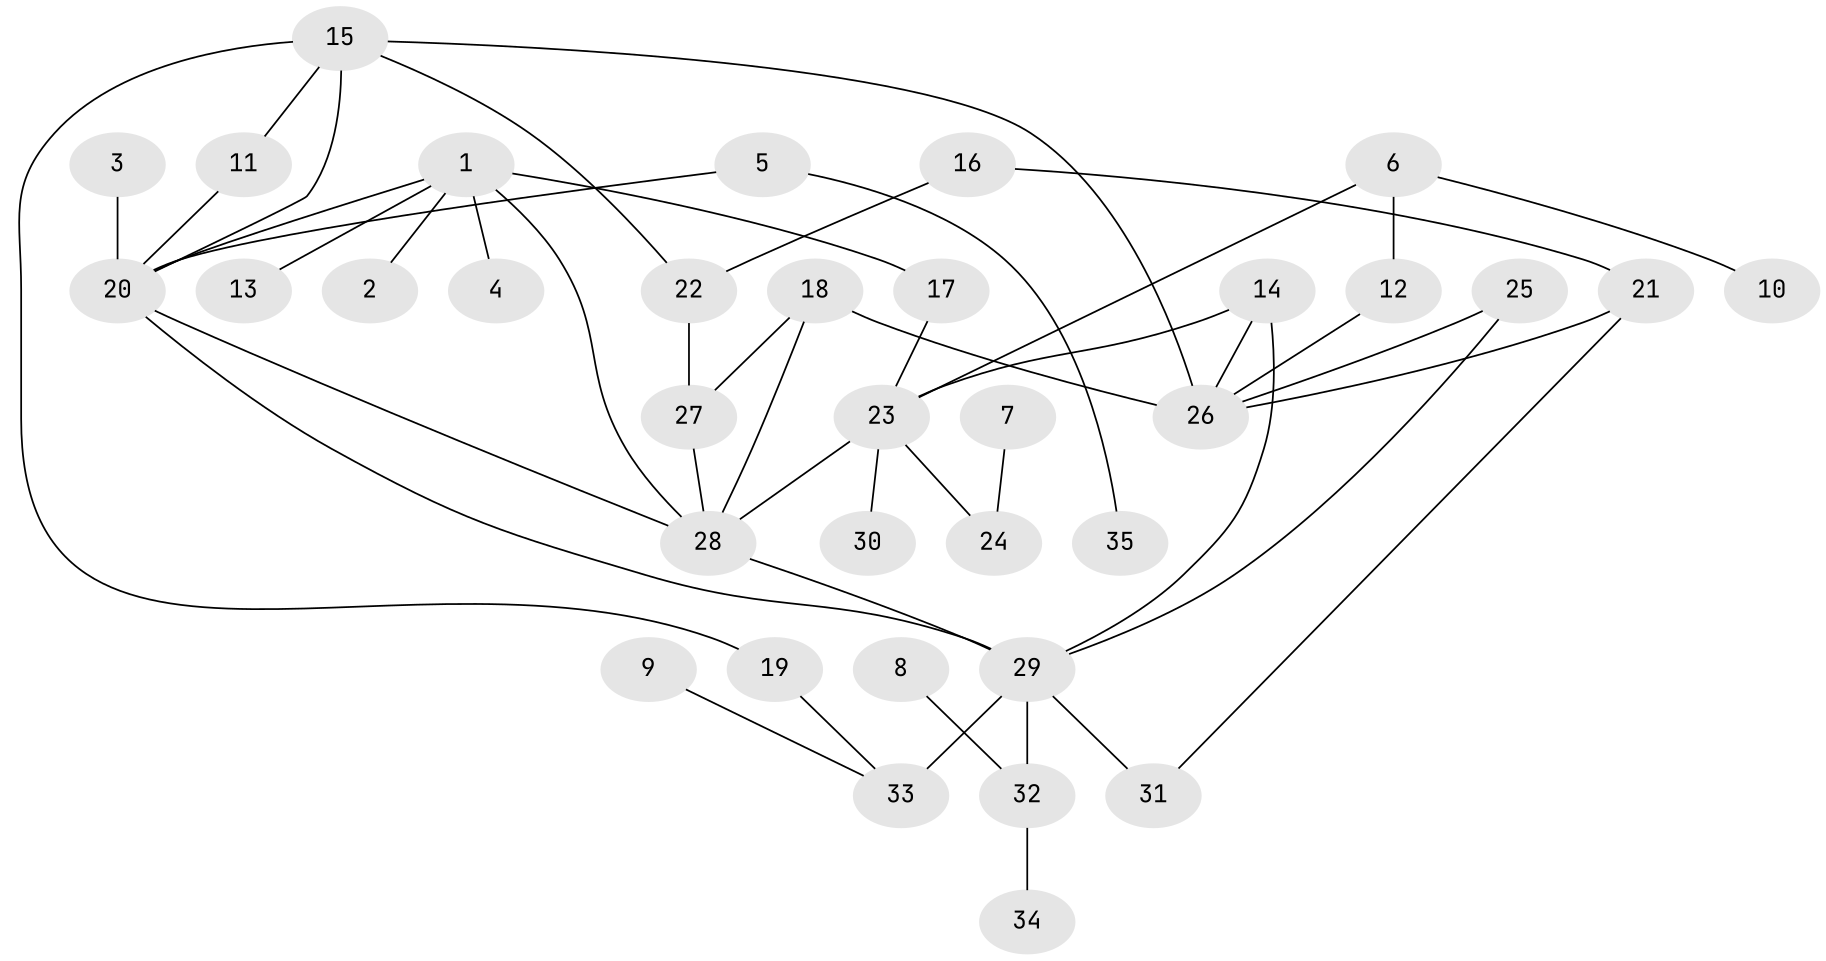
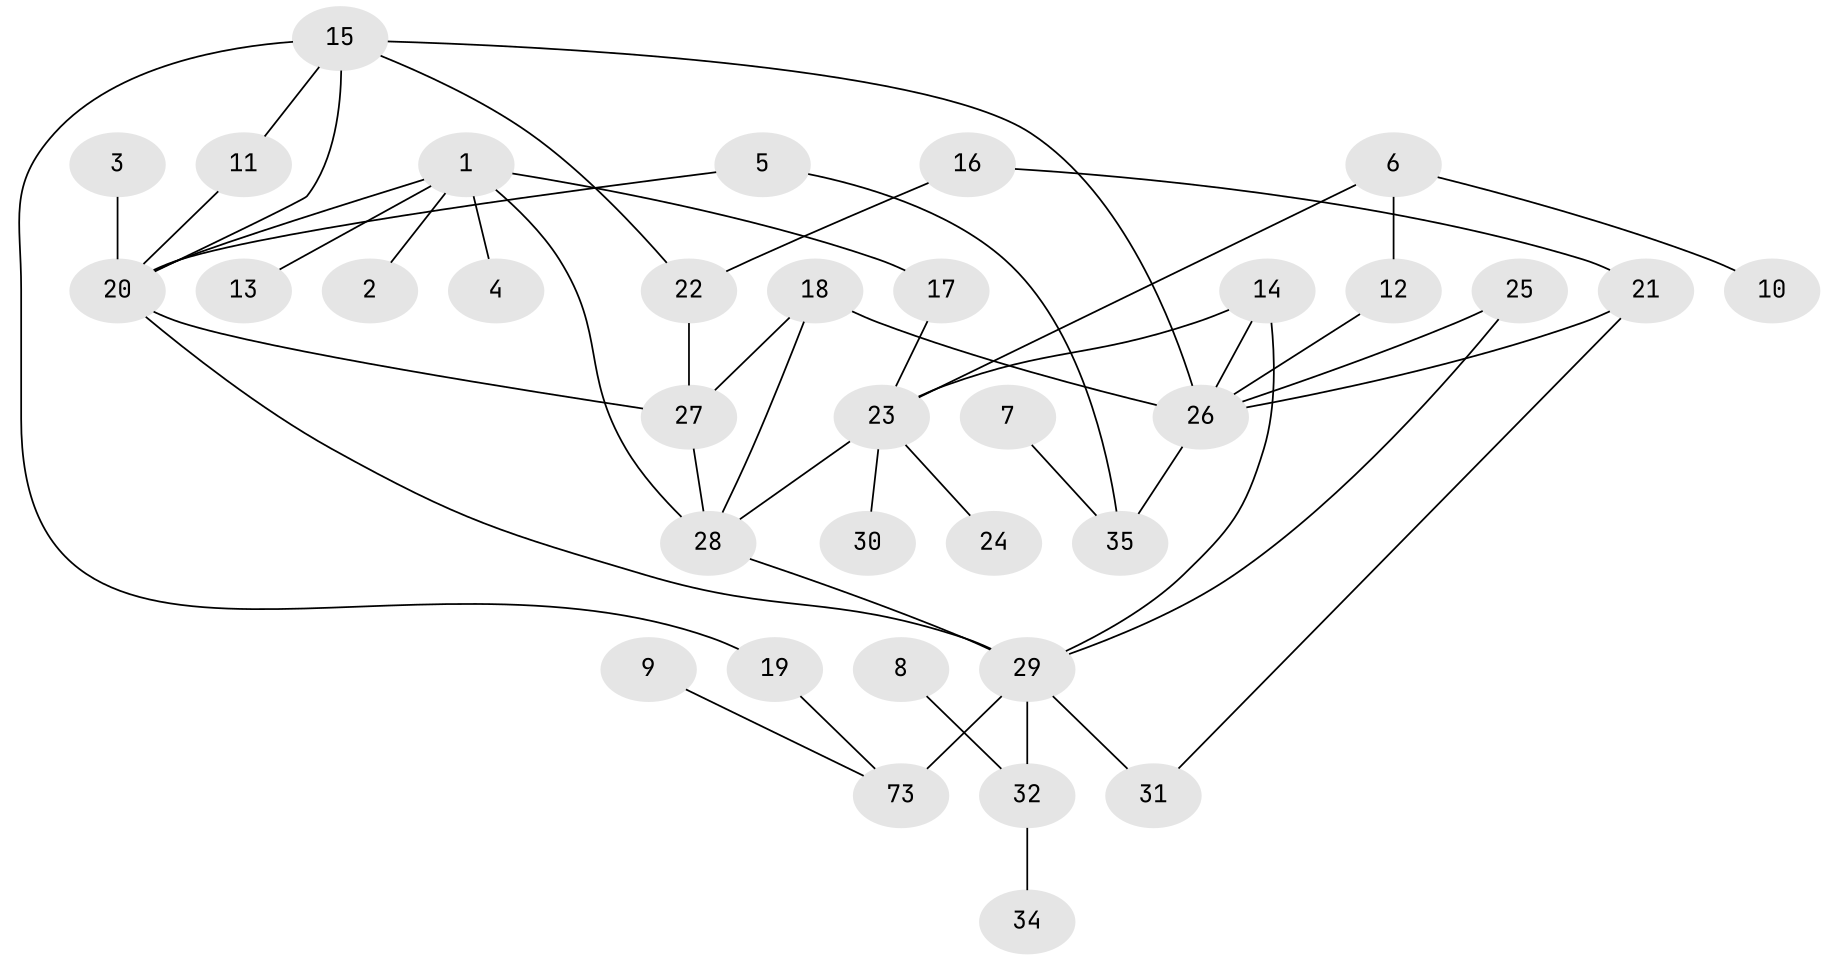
(410, 421) -> (396, 369)
(1001, 480) -> (1064, 480)
none -> (1160, 480)
(901, 796) -> (901, 796)
